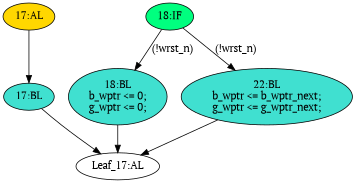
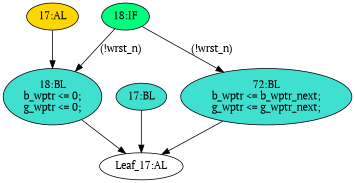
(29, 53) -> (53, 45)
(267, 97) -> (266, 97)
